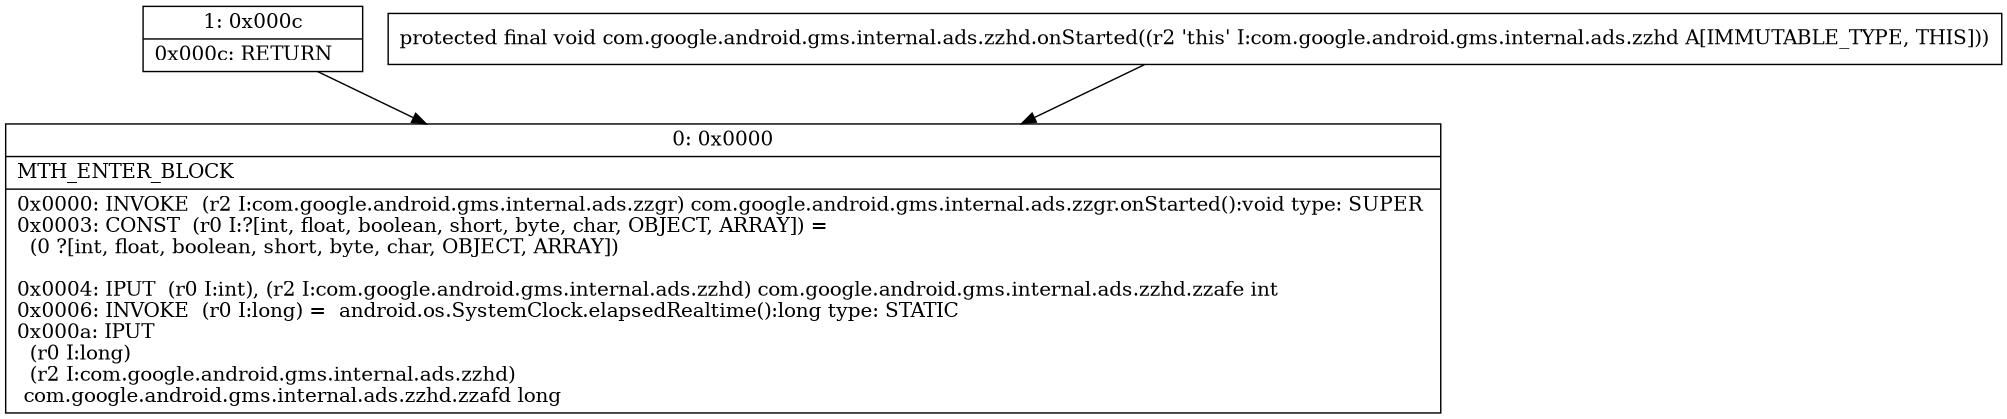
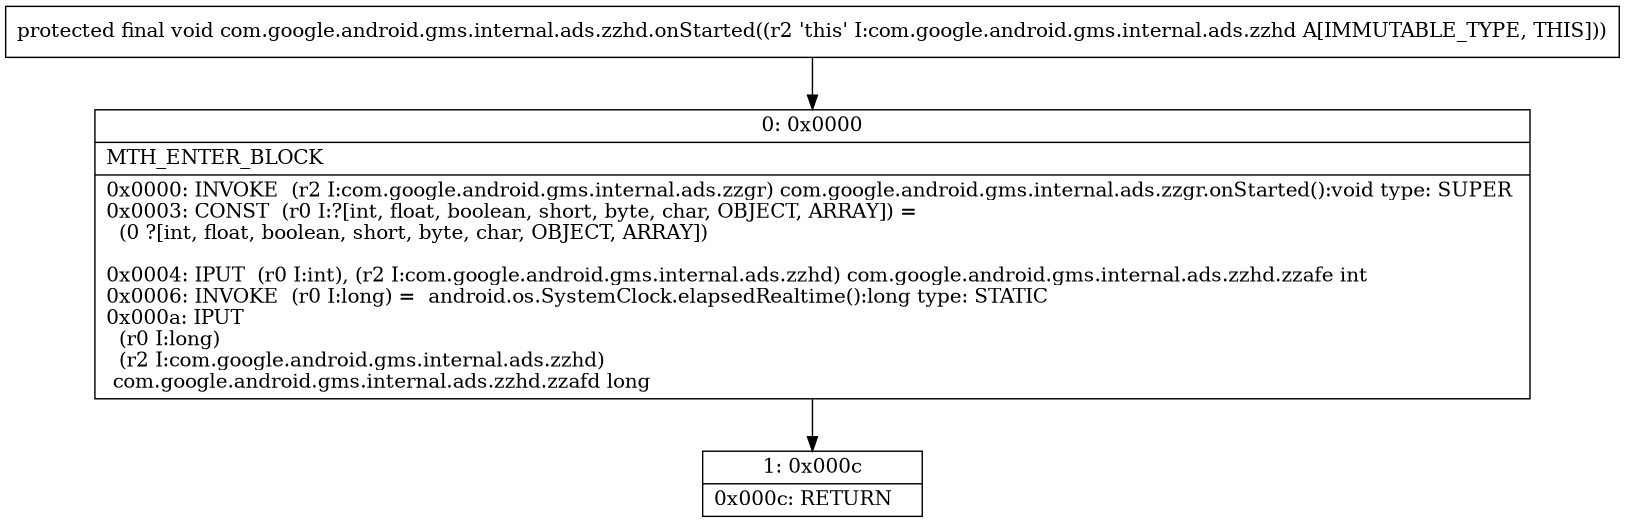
(365, 95) -> (812, 418)
